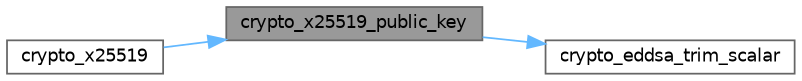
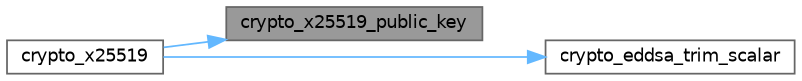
(505, 40) -> (345, 57)
